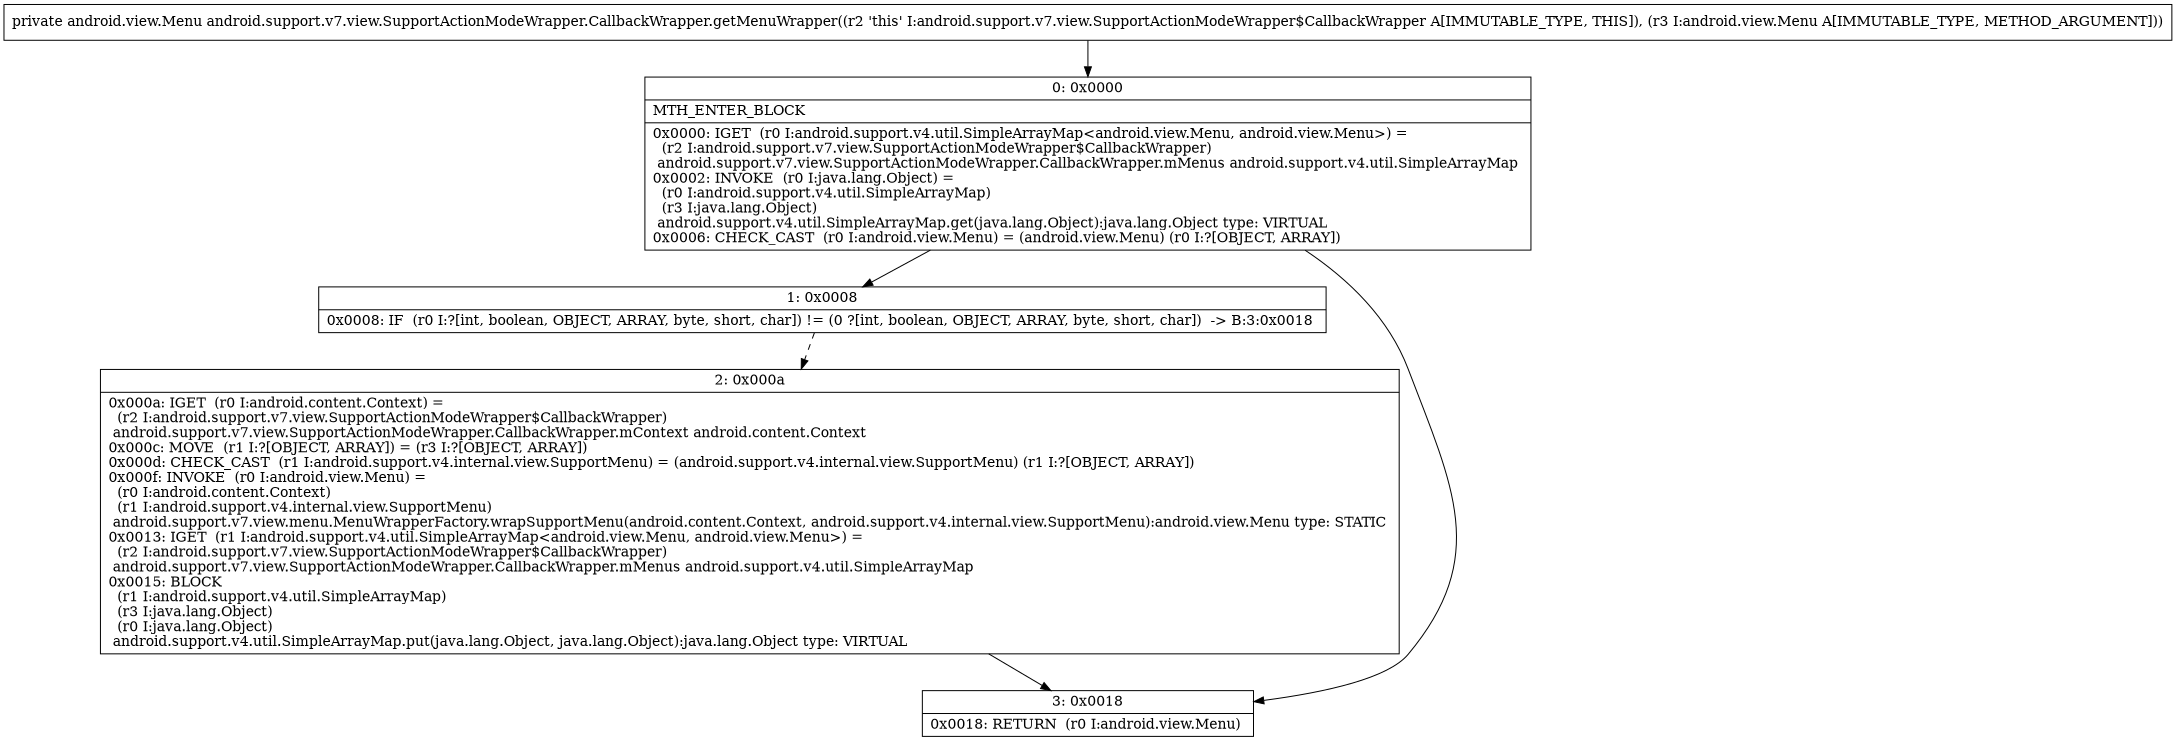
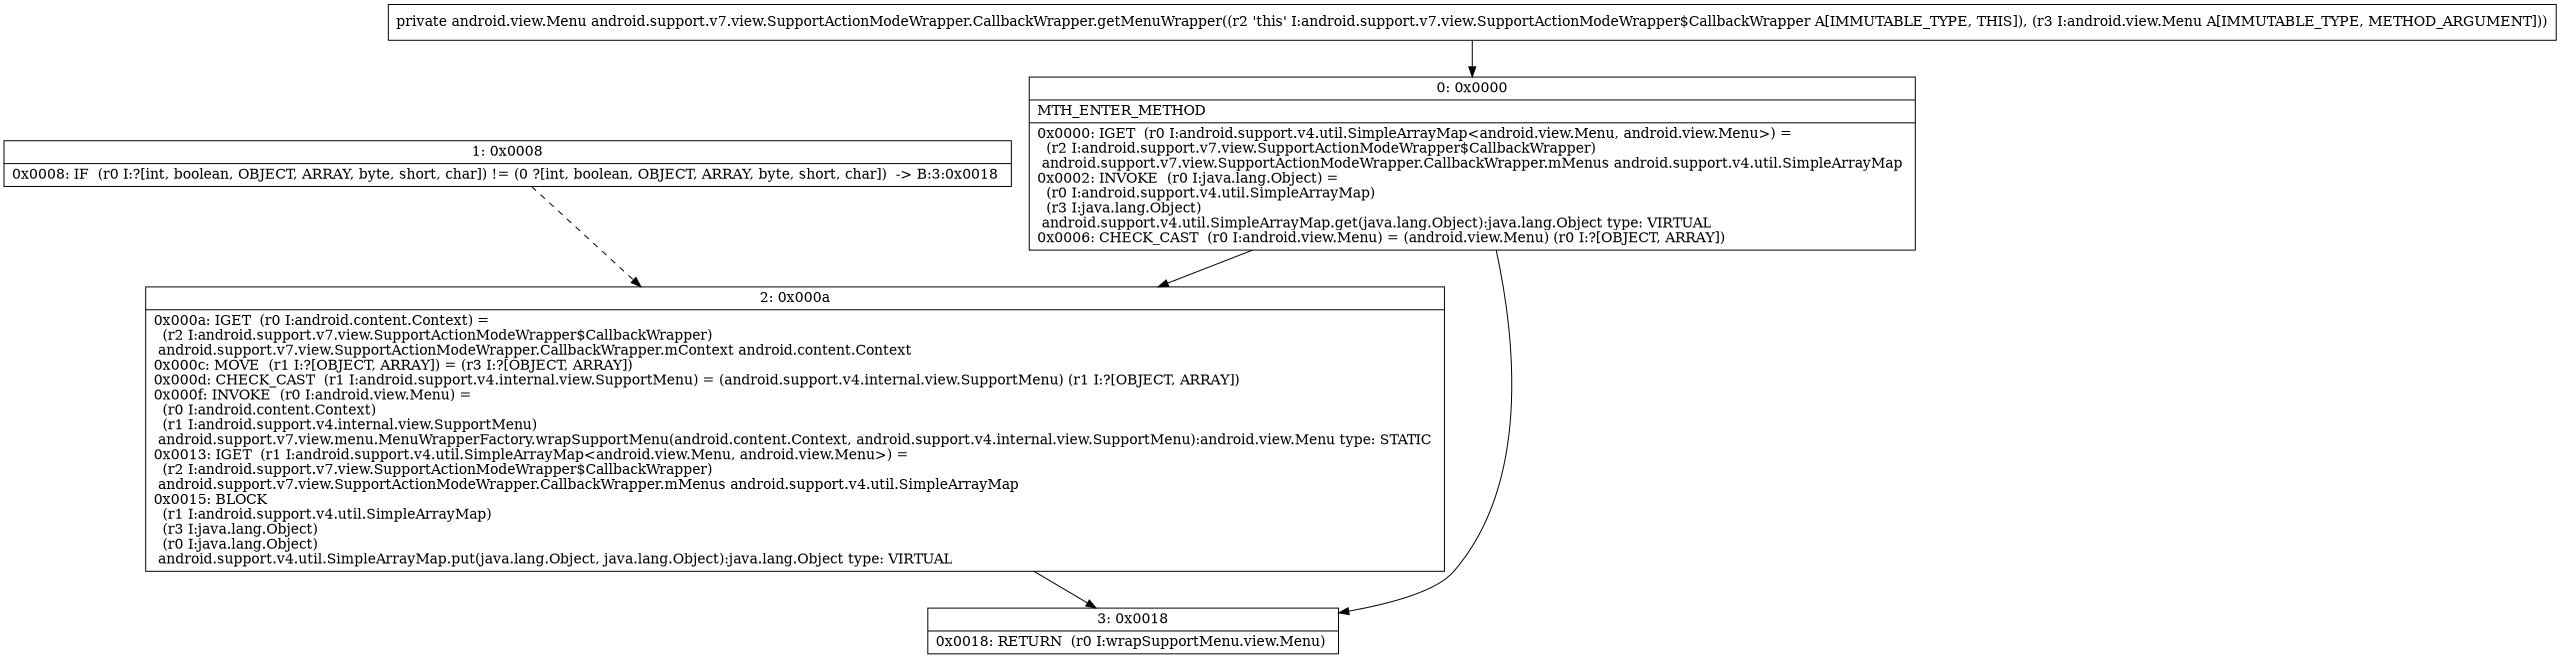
(729, 111) -> (1122, 111)
(901, 266) -> (1210, 267)
(1088, 724) -> (1133, 642)
